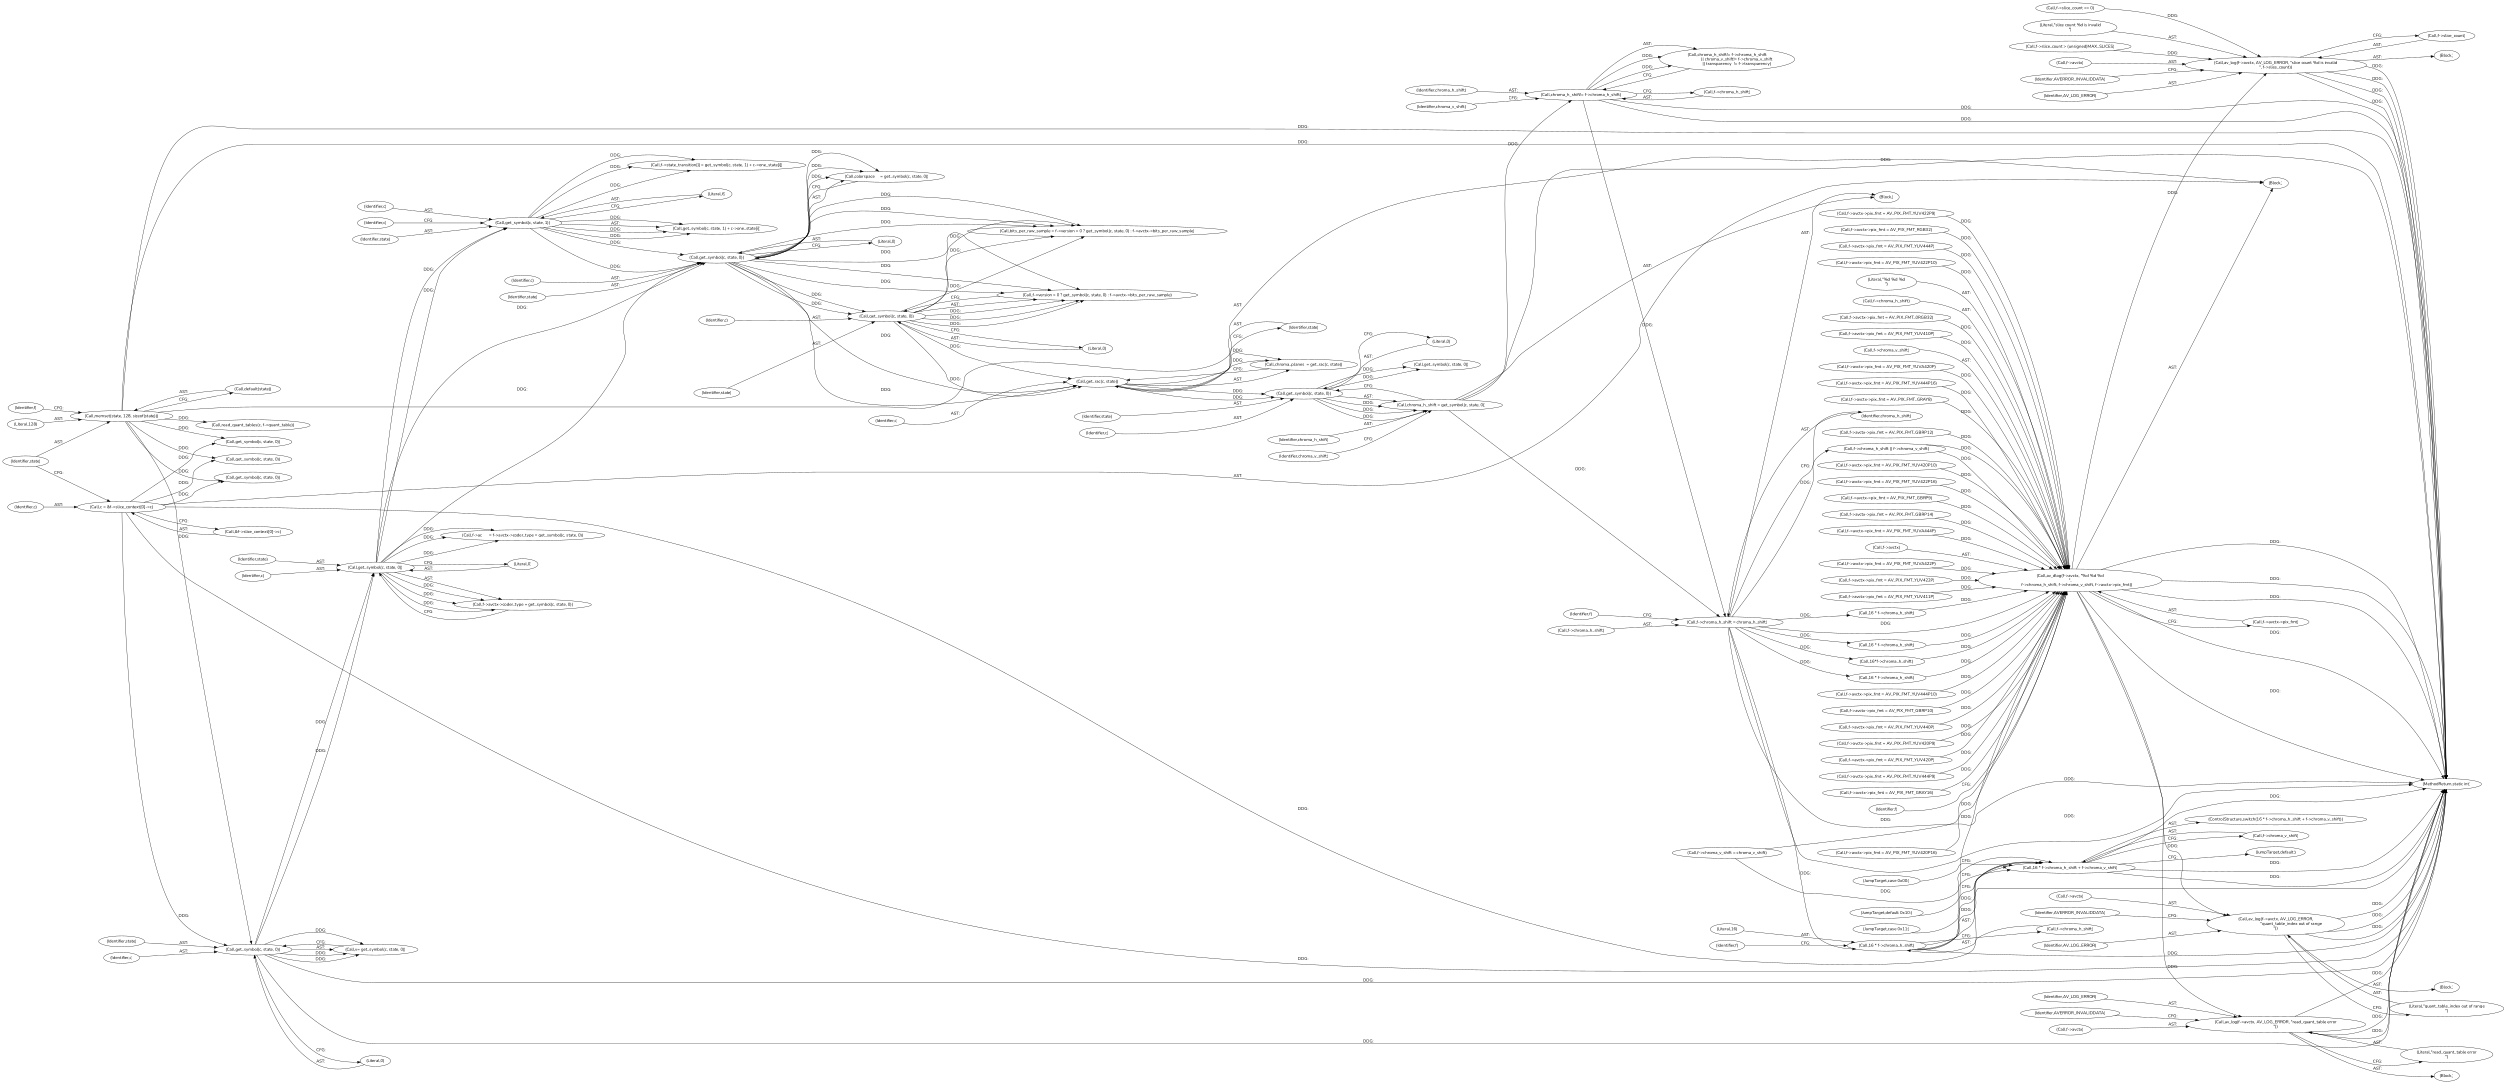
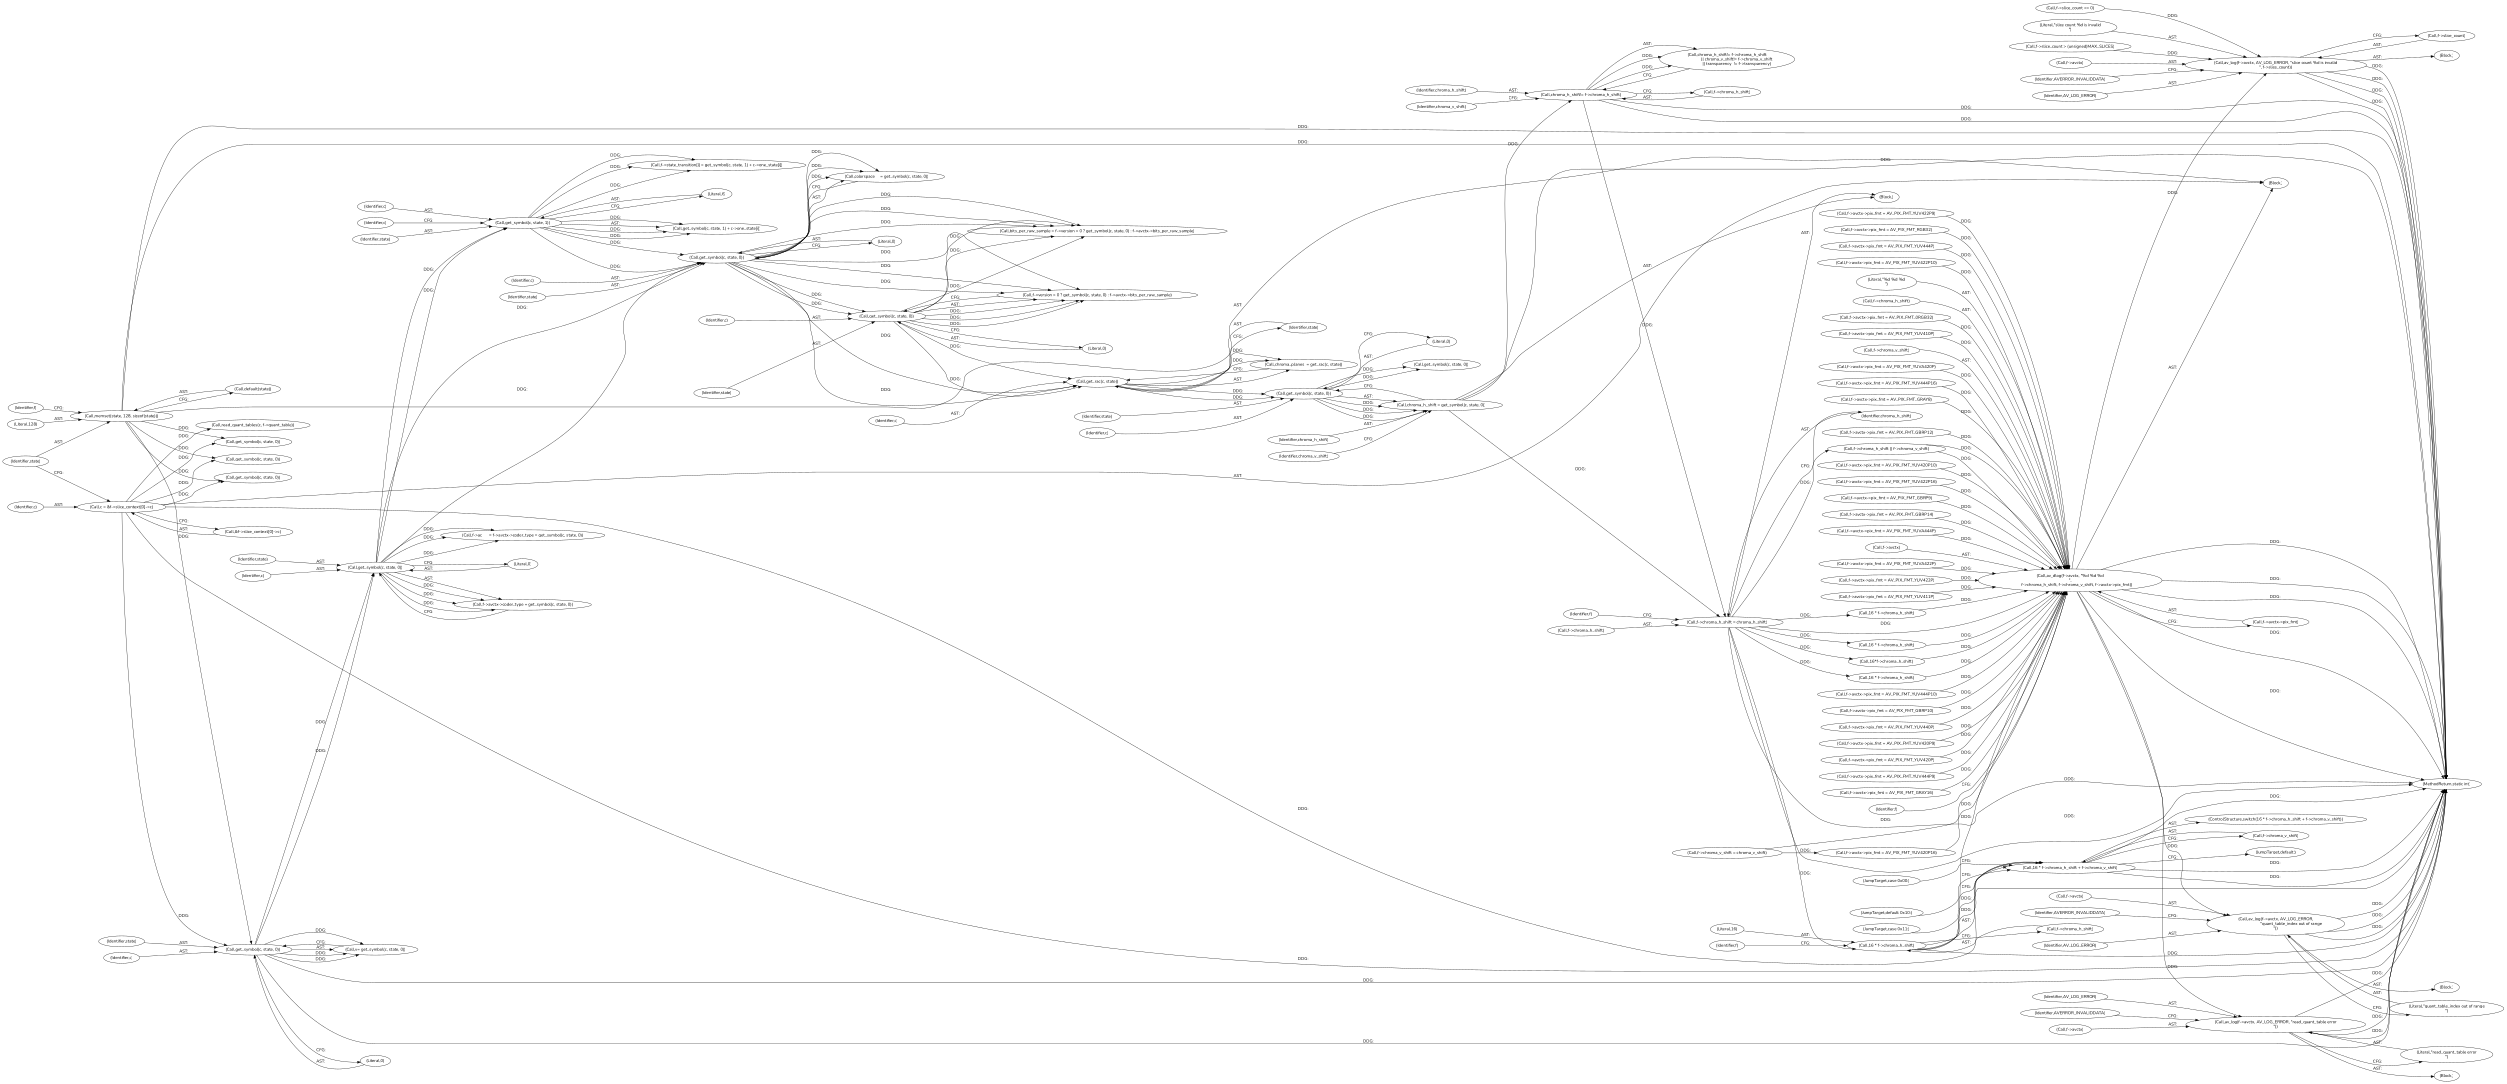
(184, 420) -> (163, 460)
(1899, 902) -> (1794, 853)
